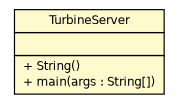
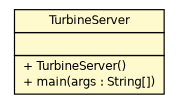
(52, 66) -> (75, 66)
